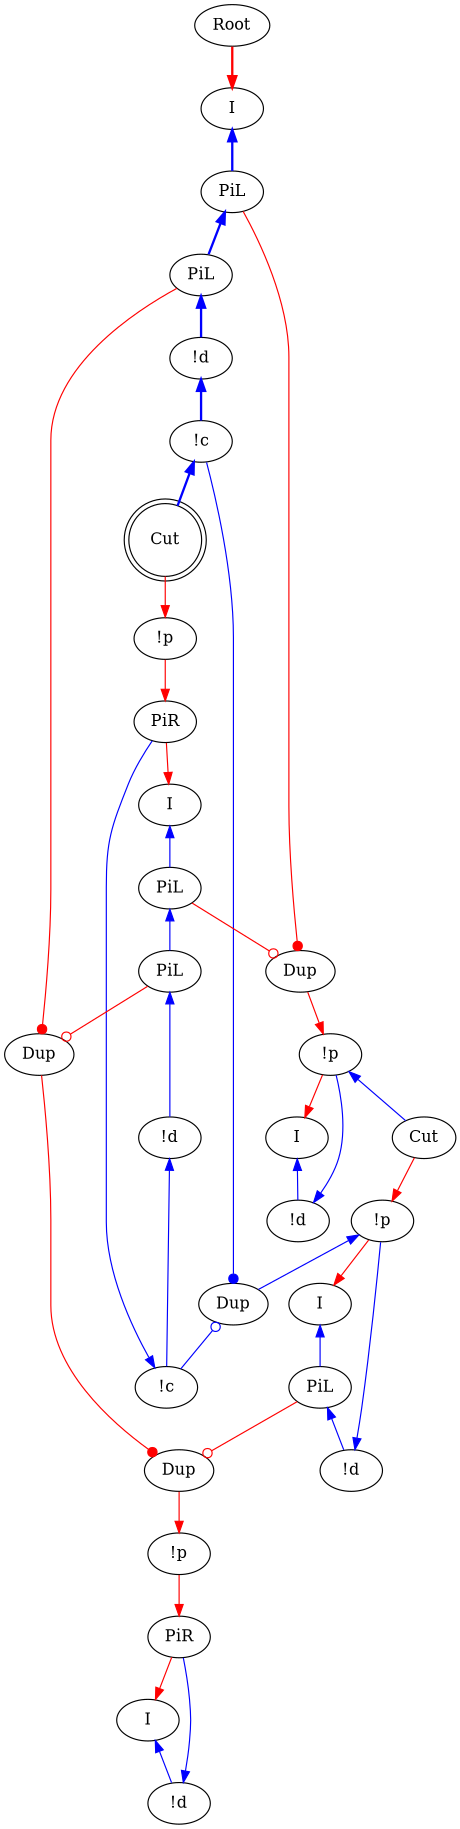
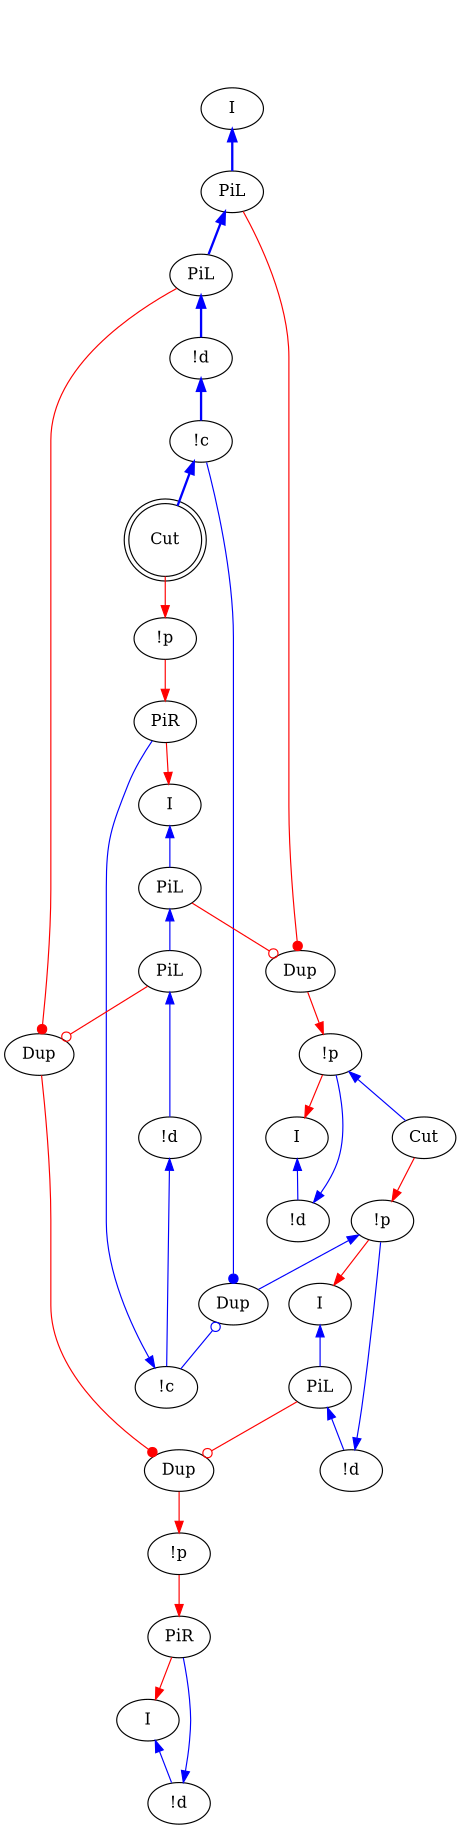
(232, 25) -> none
